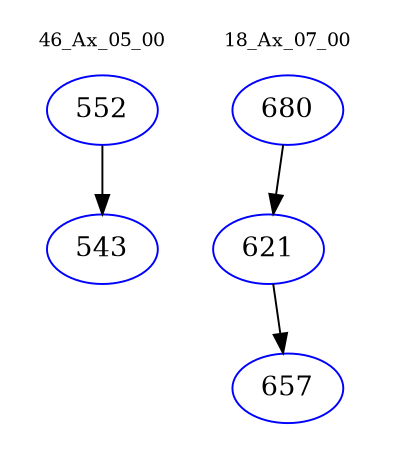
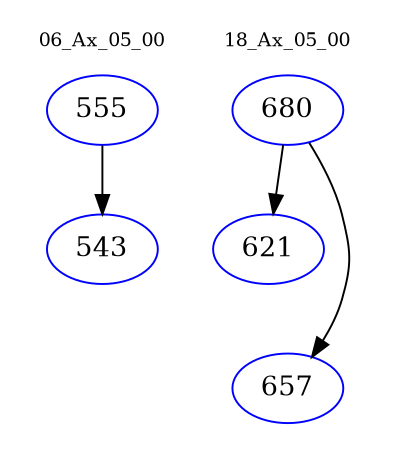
(102, 42) -> (102, 42)
(288, 42) -> (288, 42)
(102, 110) -> (102, 110)
(277, 309) -> (348, 240)
